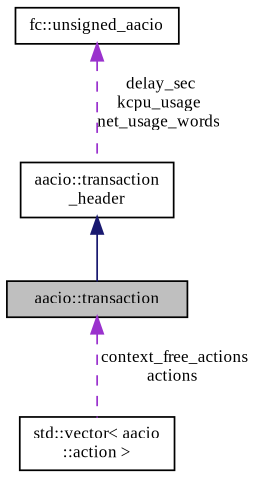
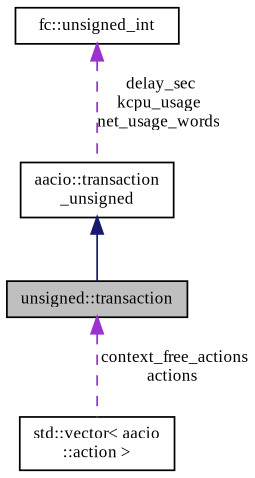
(97, 26) -> (97, 26)
(97, 190) -> (97, 190)
(97, 299) -> (97, 299)
